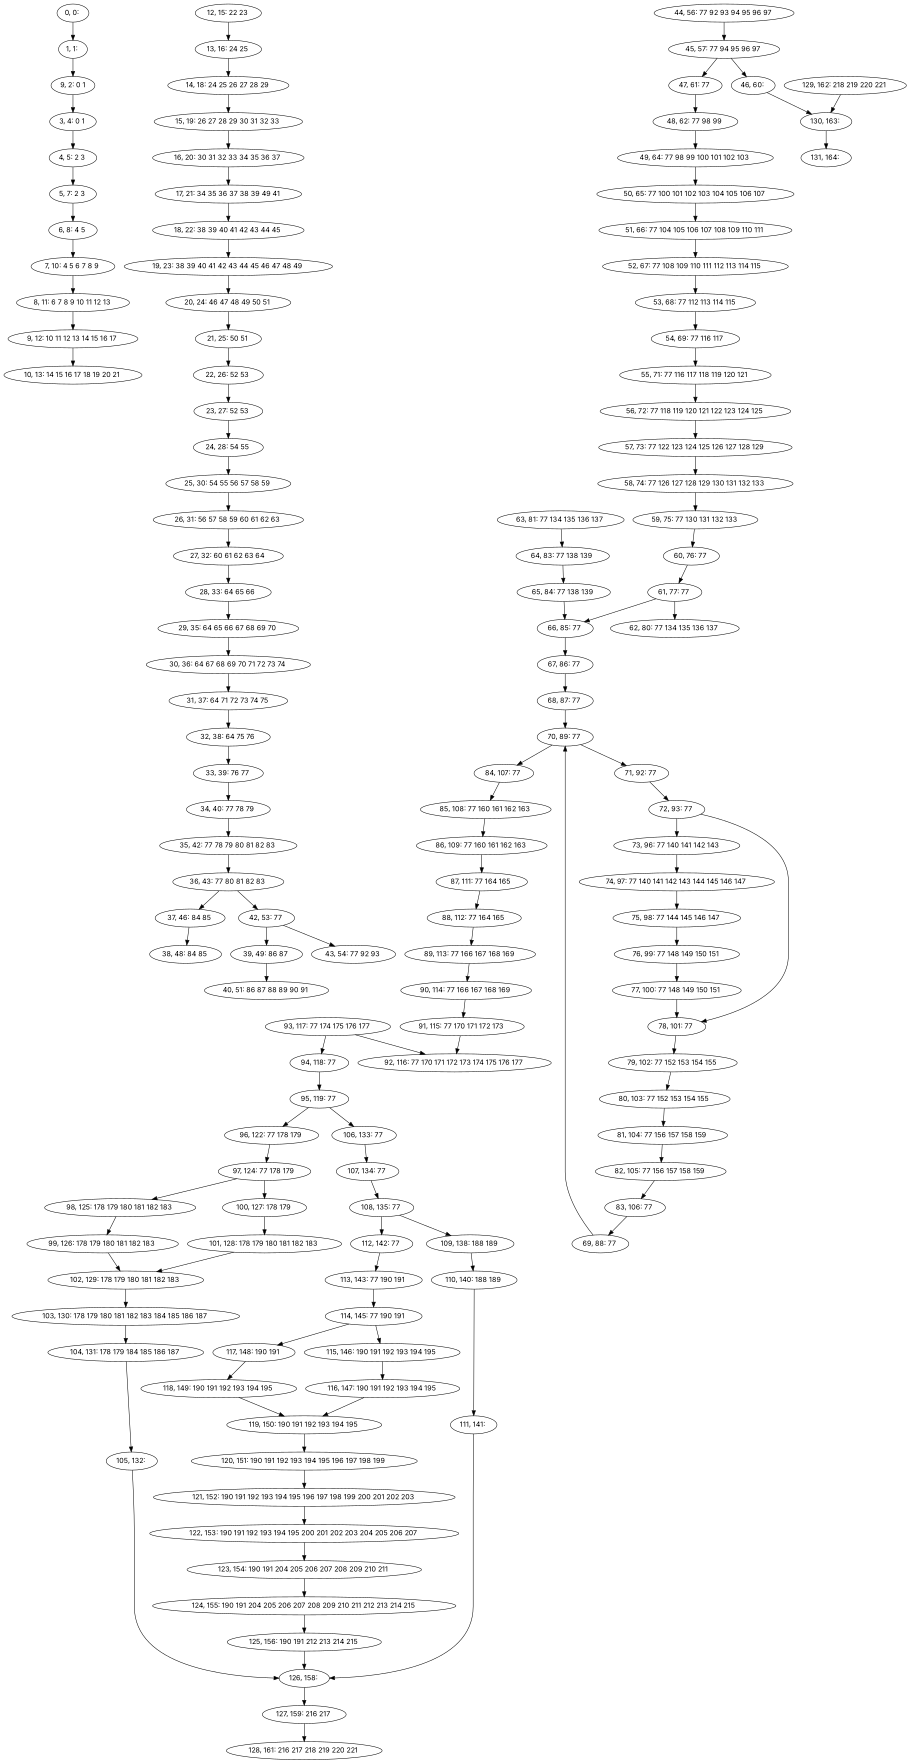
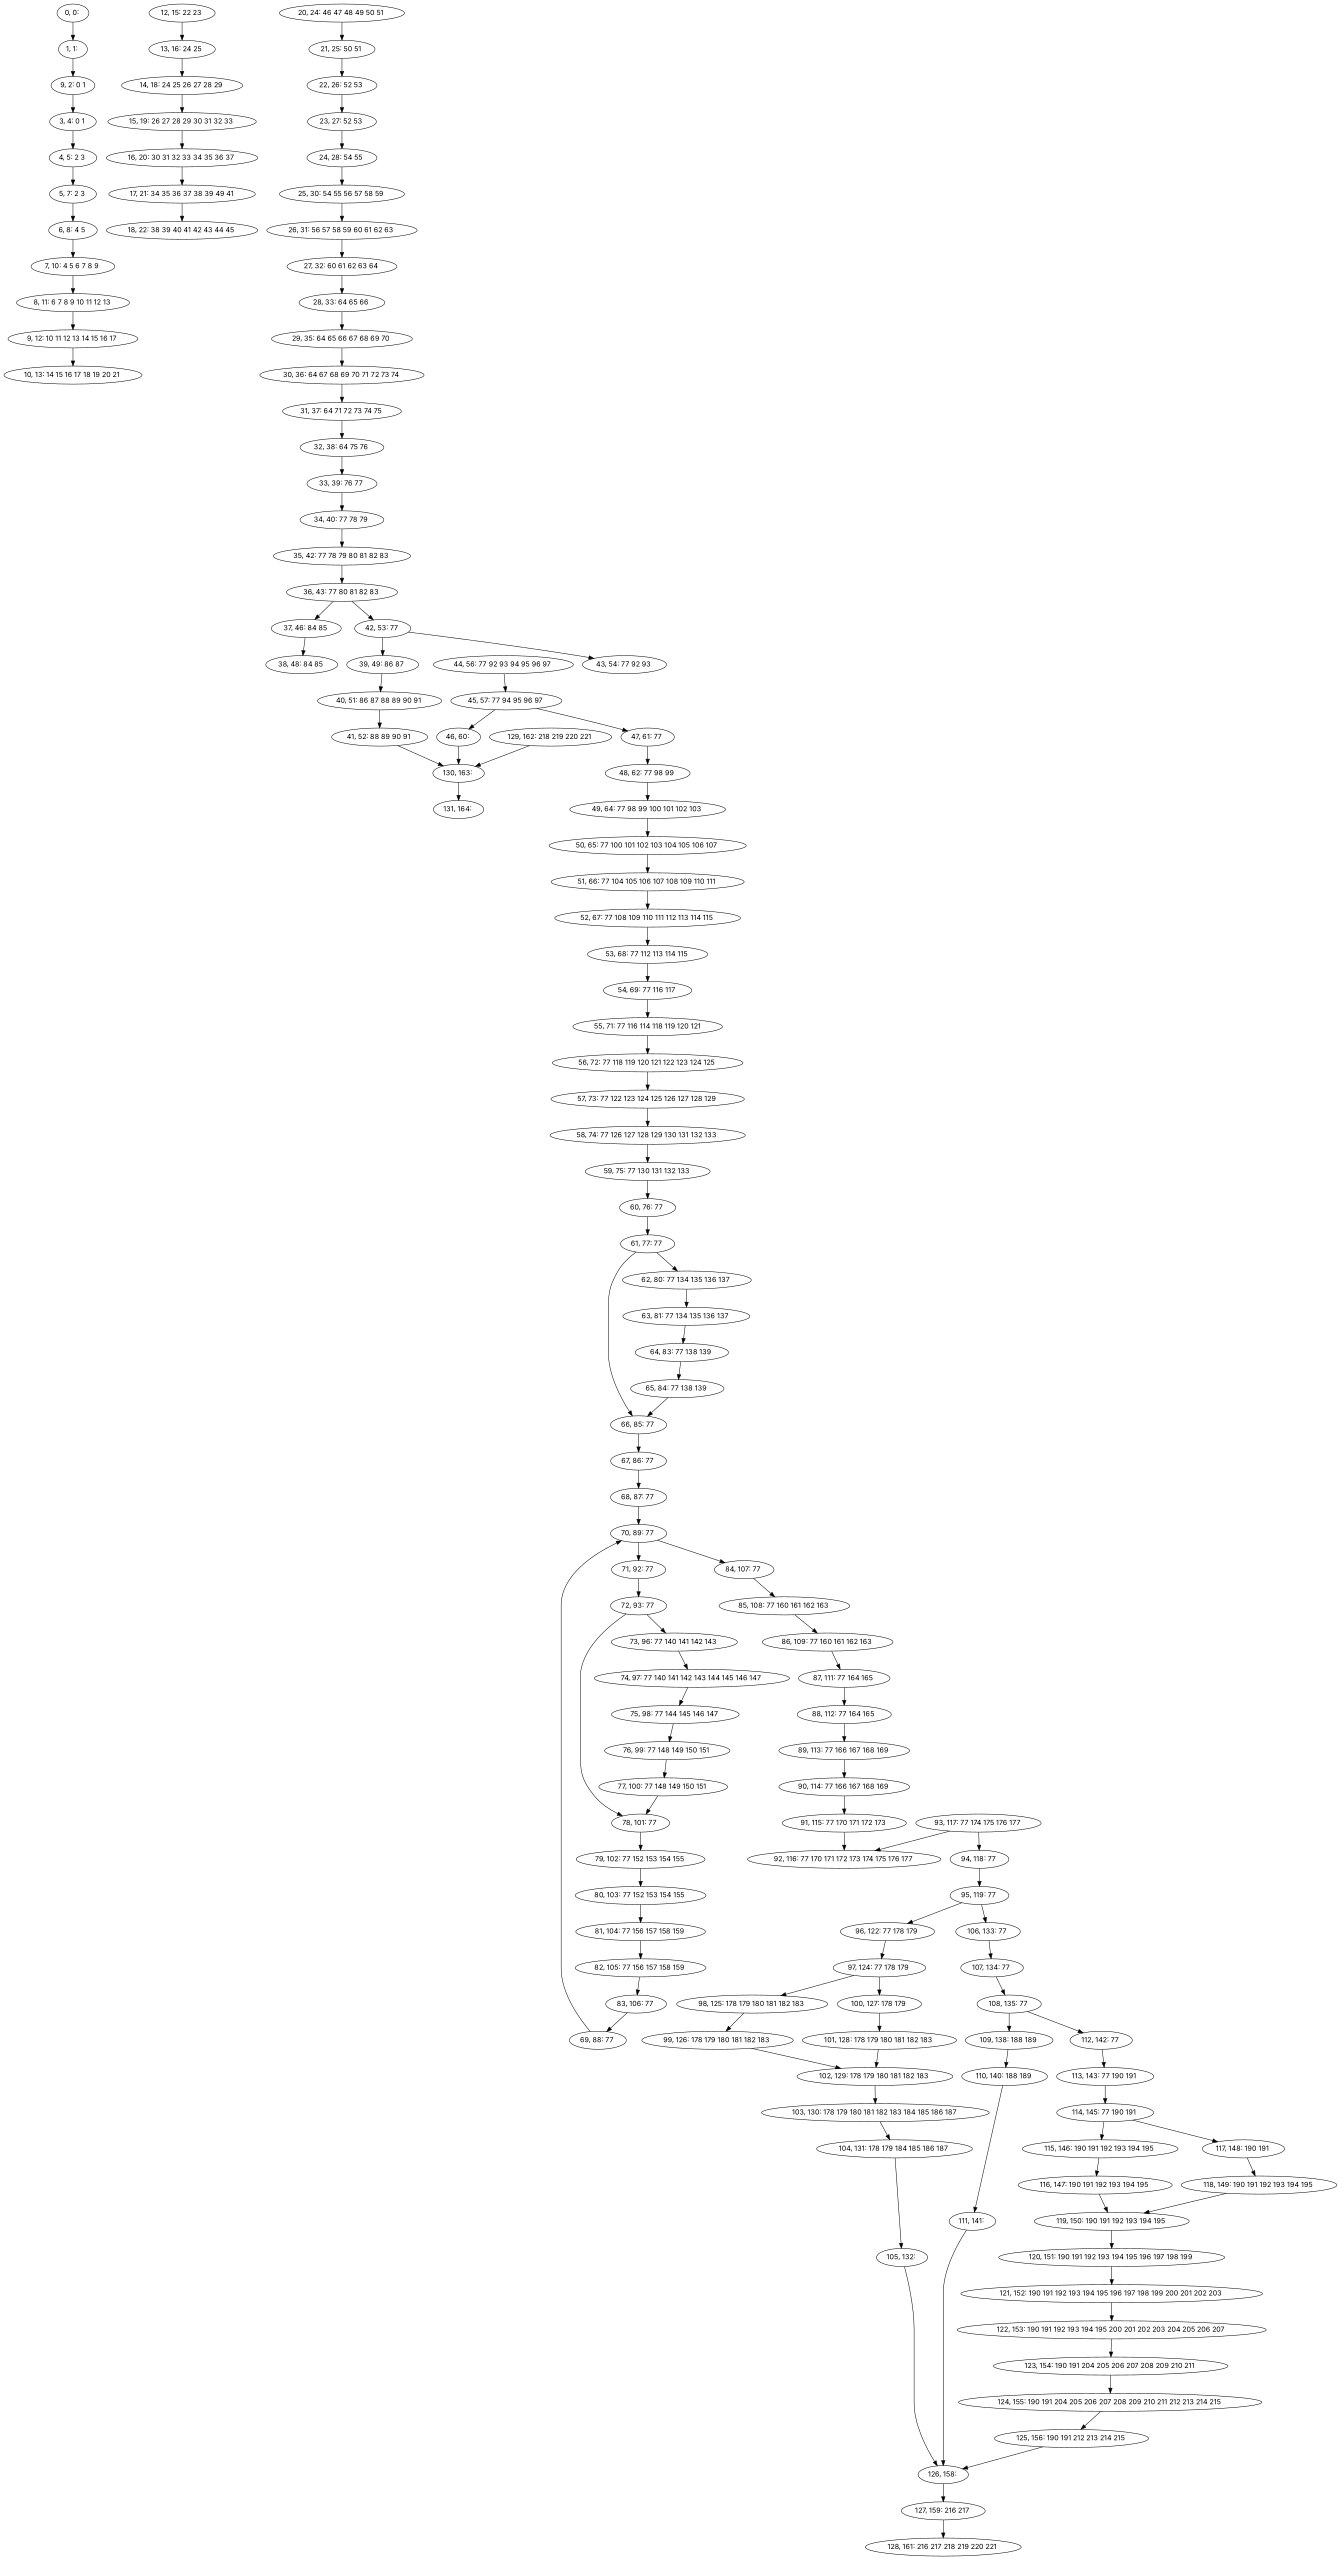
(228, 266) -> none
(695, 375) -> (648, 1027)
none -> (380, 737)
none -> (687, 1296)
